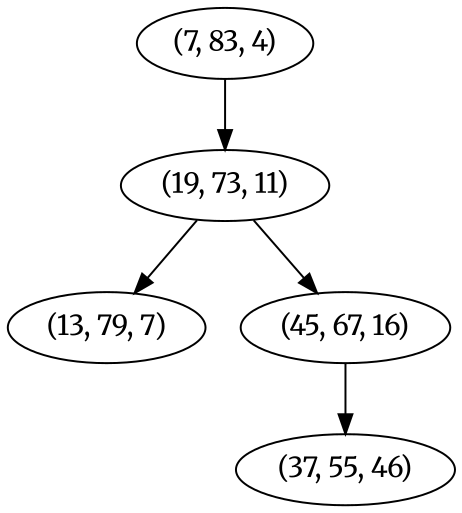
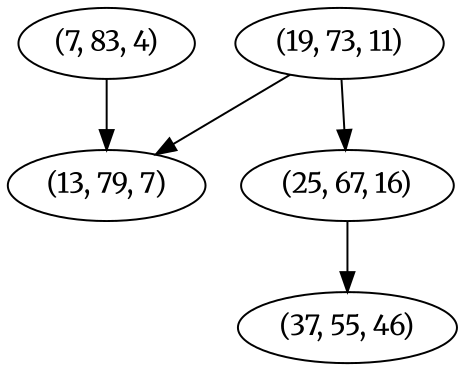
(225, 105) -> (107, 105)
(345, 328) -> (347, 186)
